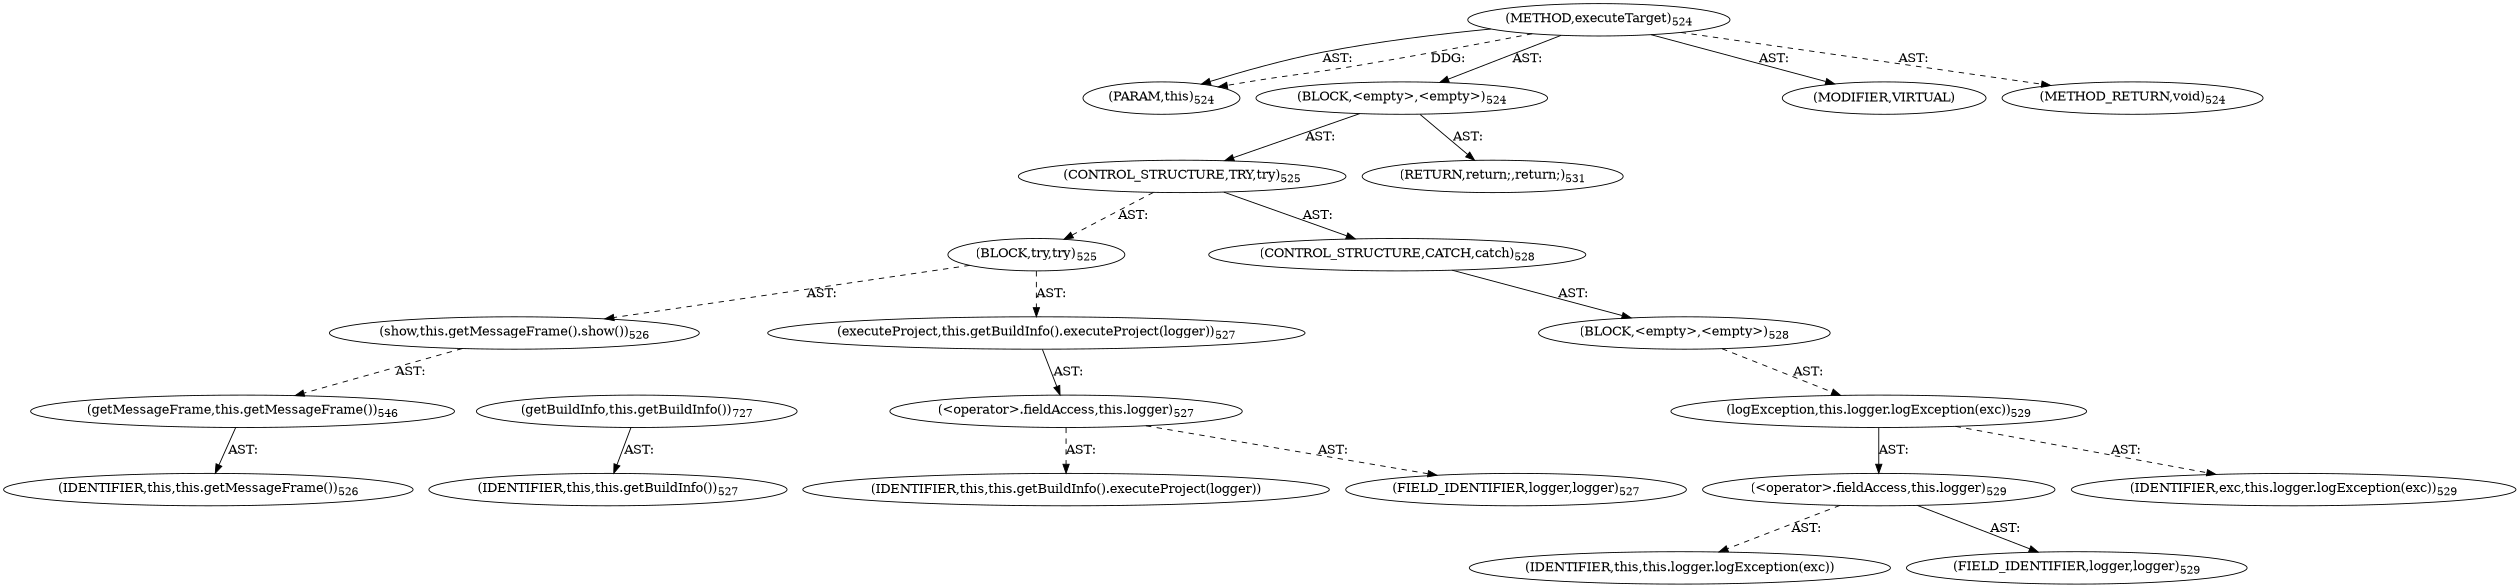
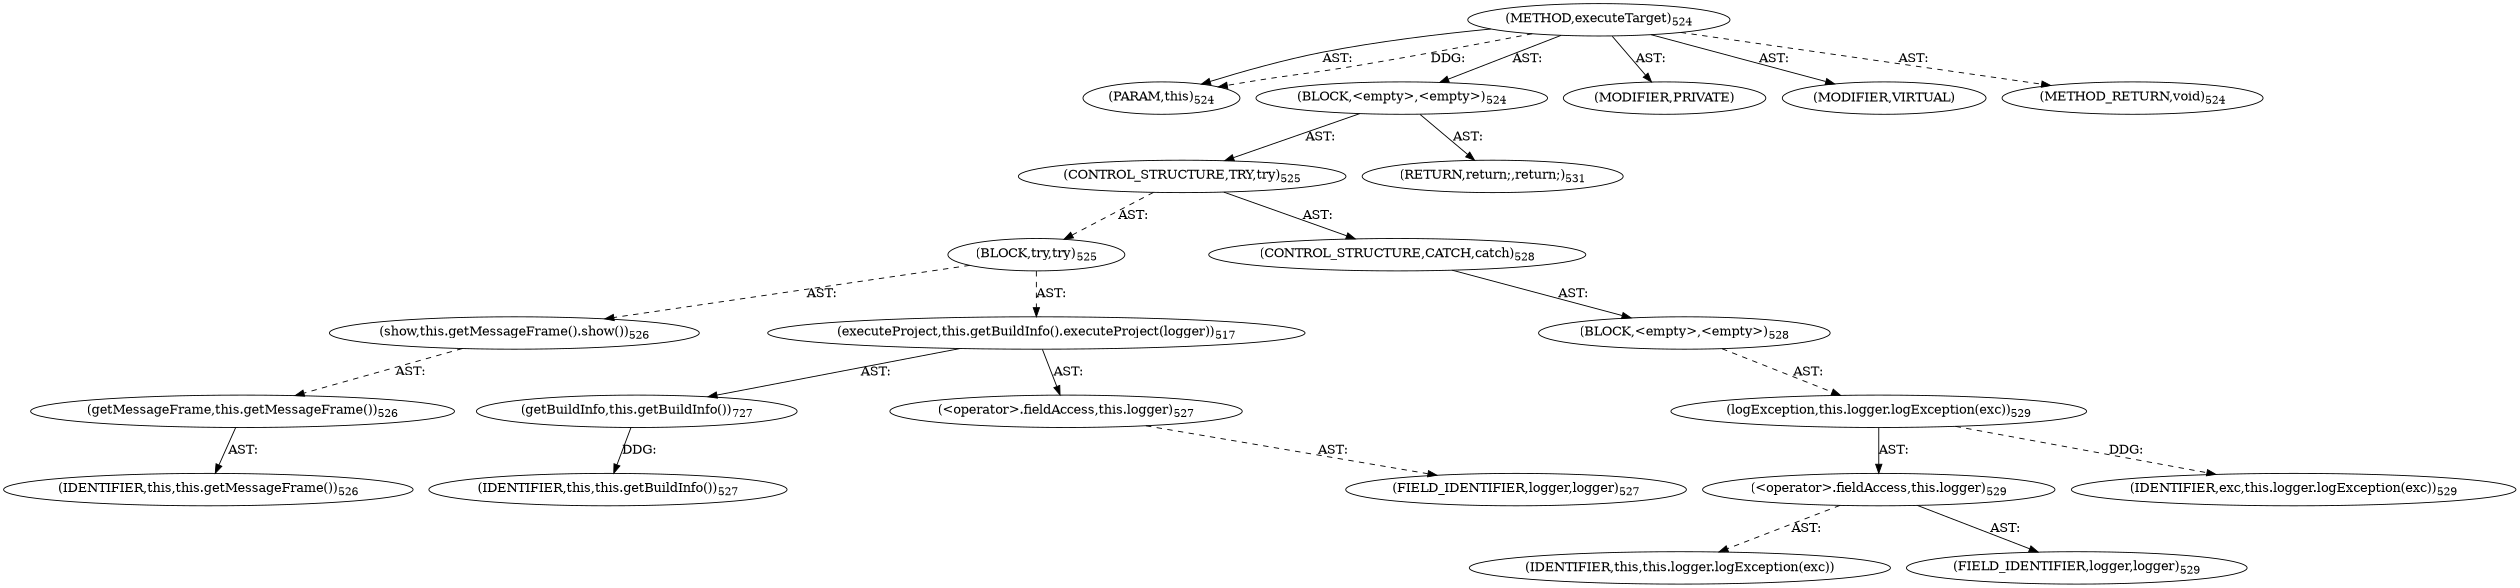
none -> (1665, 98)
(1225, 332) -> (1225, 332)
none -> (838, 372)
(388, 410) -> (388, 410)
(641, 450) -> (641, 450)
(2128, 450) -> (2128, 450)
(1066, 490) -> none
